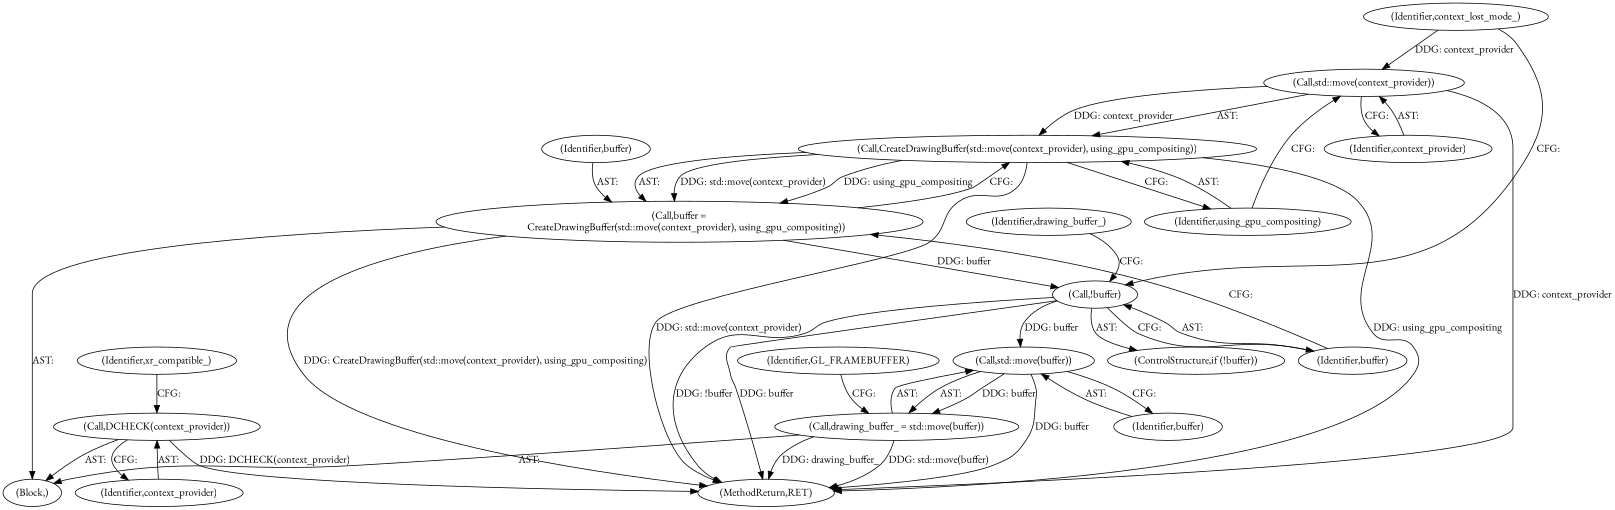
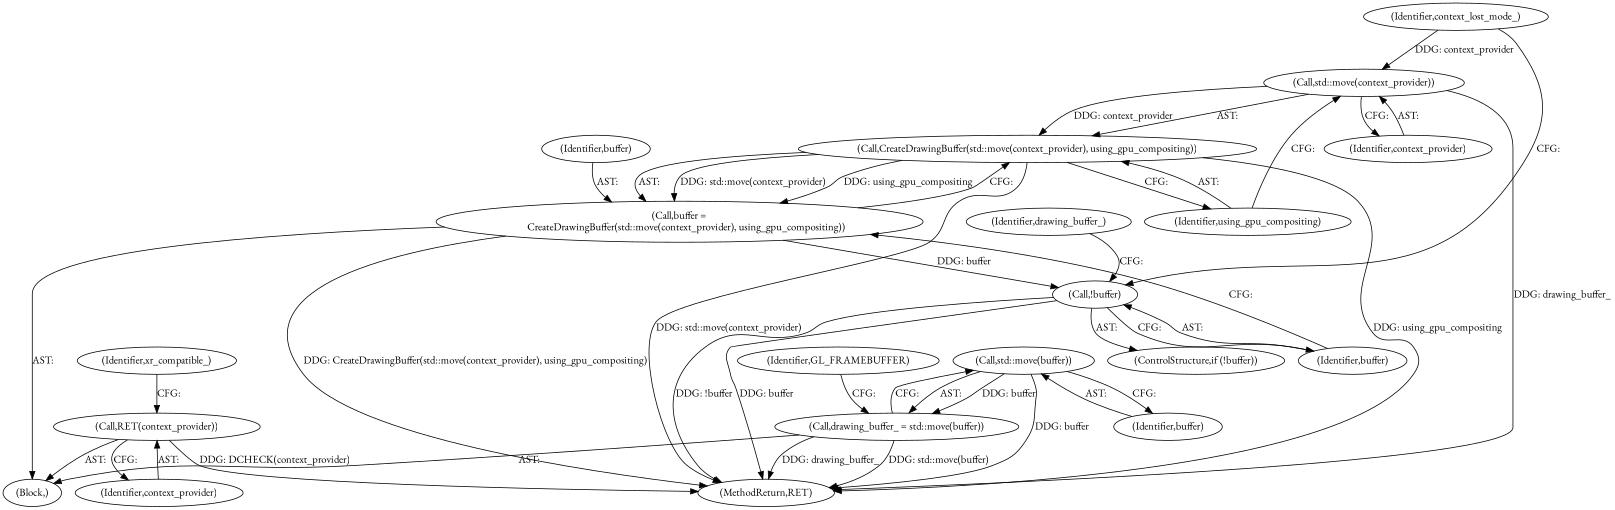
(1562, 295) -> (1562, 295)
(1032, 314) -> none
(909, 394) -> (909, 394)
(157, 427) -> (157, 427)
